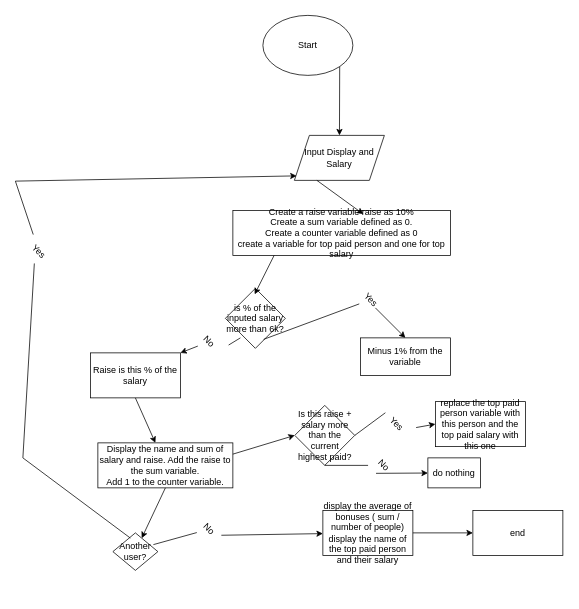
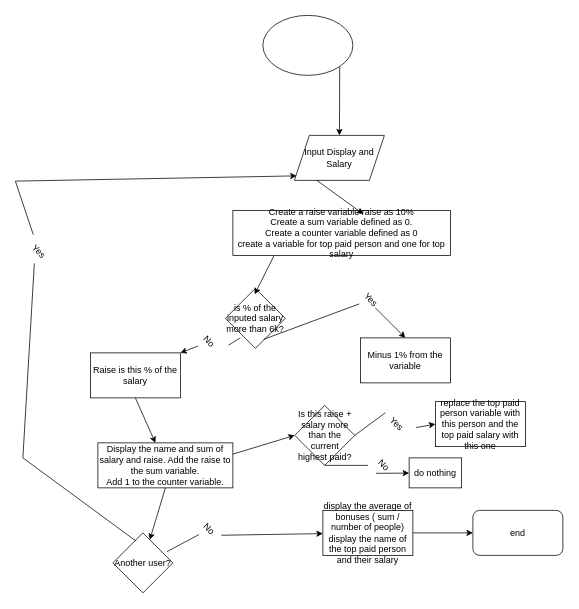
(308, 45) -> none
(405, 357) -> (405, 360)
(454, 473) -> (435, 473)
(518, 533) -> (518, 533)
(135, 552) -> (143, 563)
